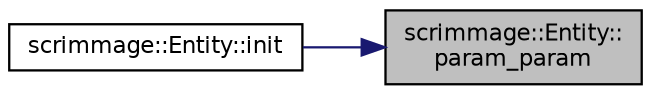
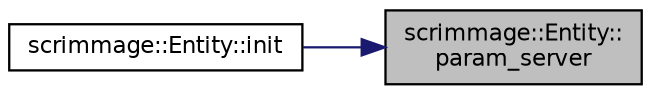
(514, 47) -> (514, 47)
